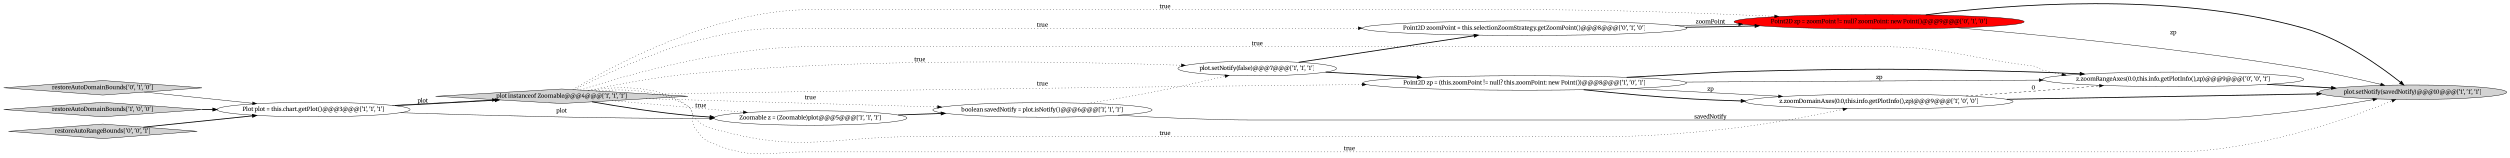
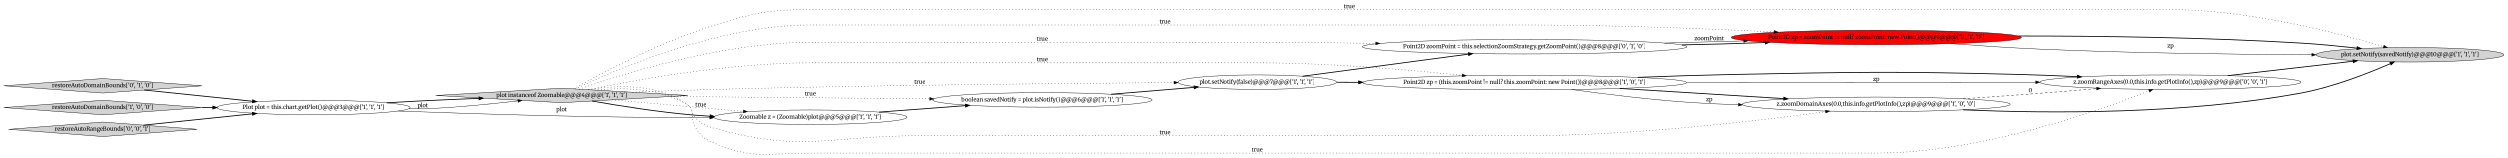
(1157, 91) -> (1153, 91)
(198, 98) -> (198, 96)
(1746, 120) -> none
